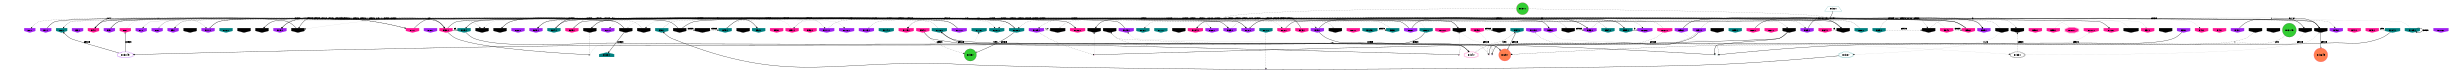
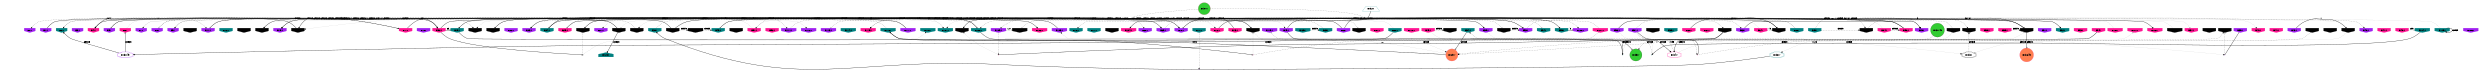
none -> (2045, 30)
(2072, 30) -> (2115, 30)
